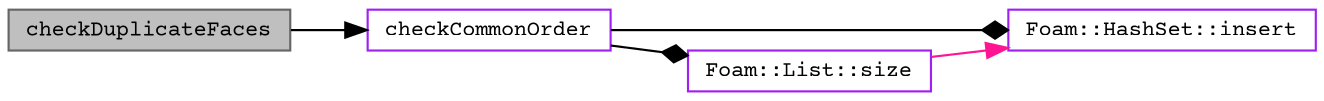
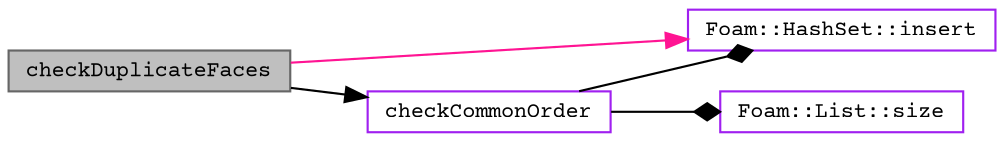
(959, 54) -> (478, 52)
